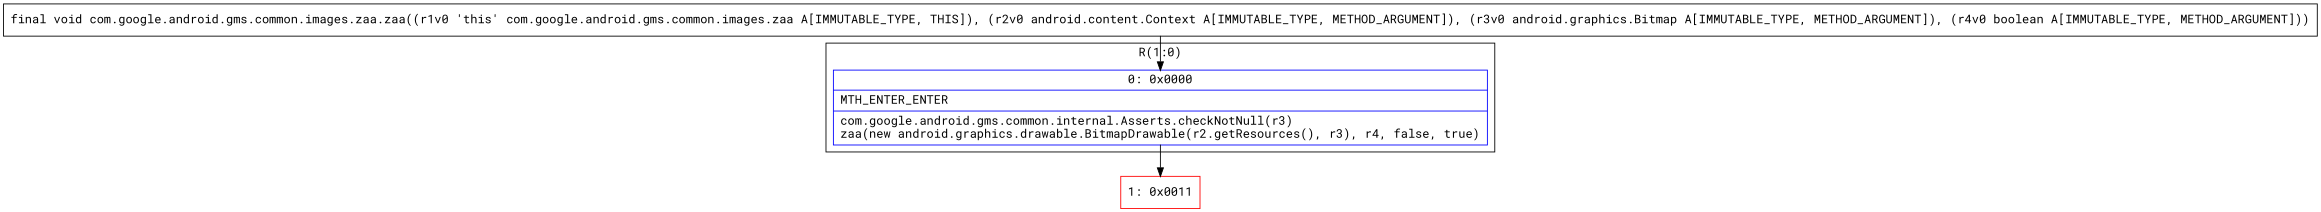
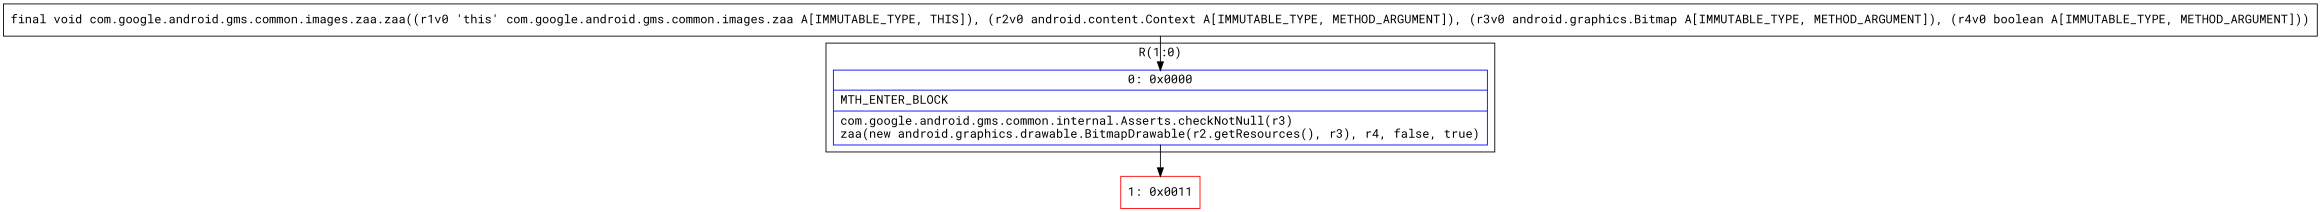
(894, 100) -> (894, 100)
